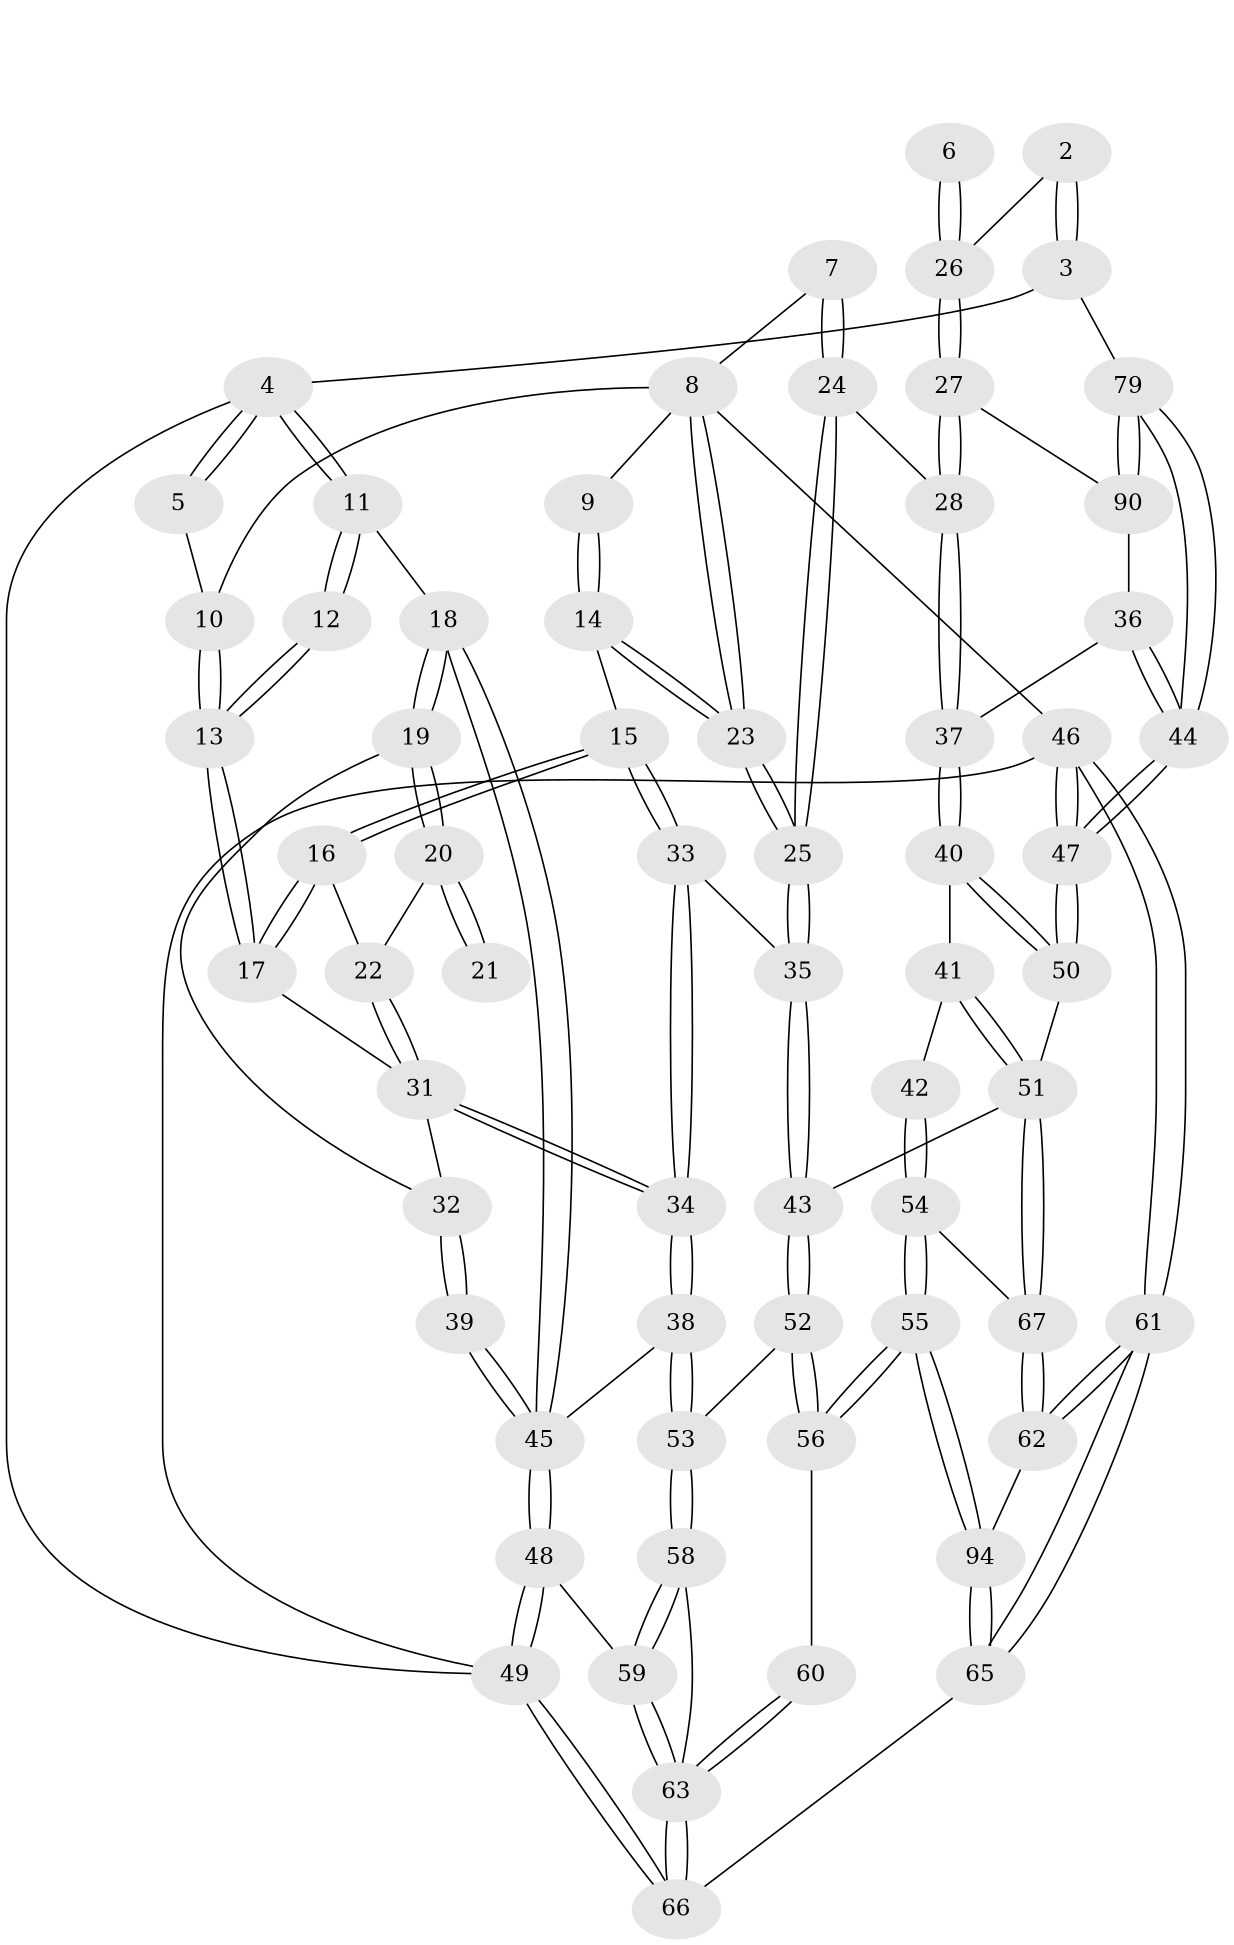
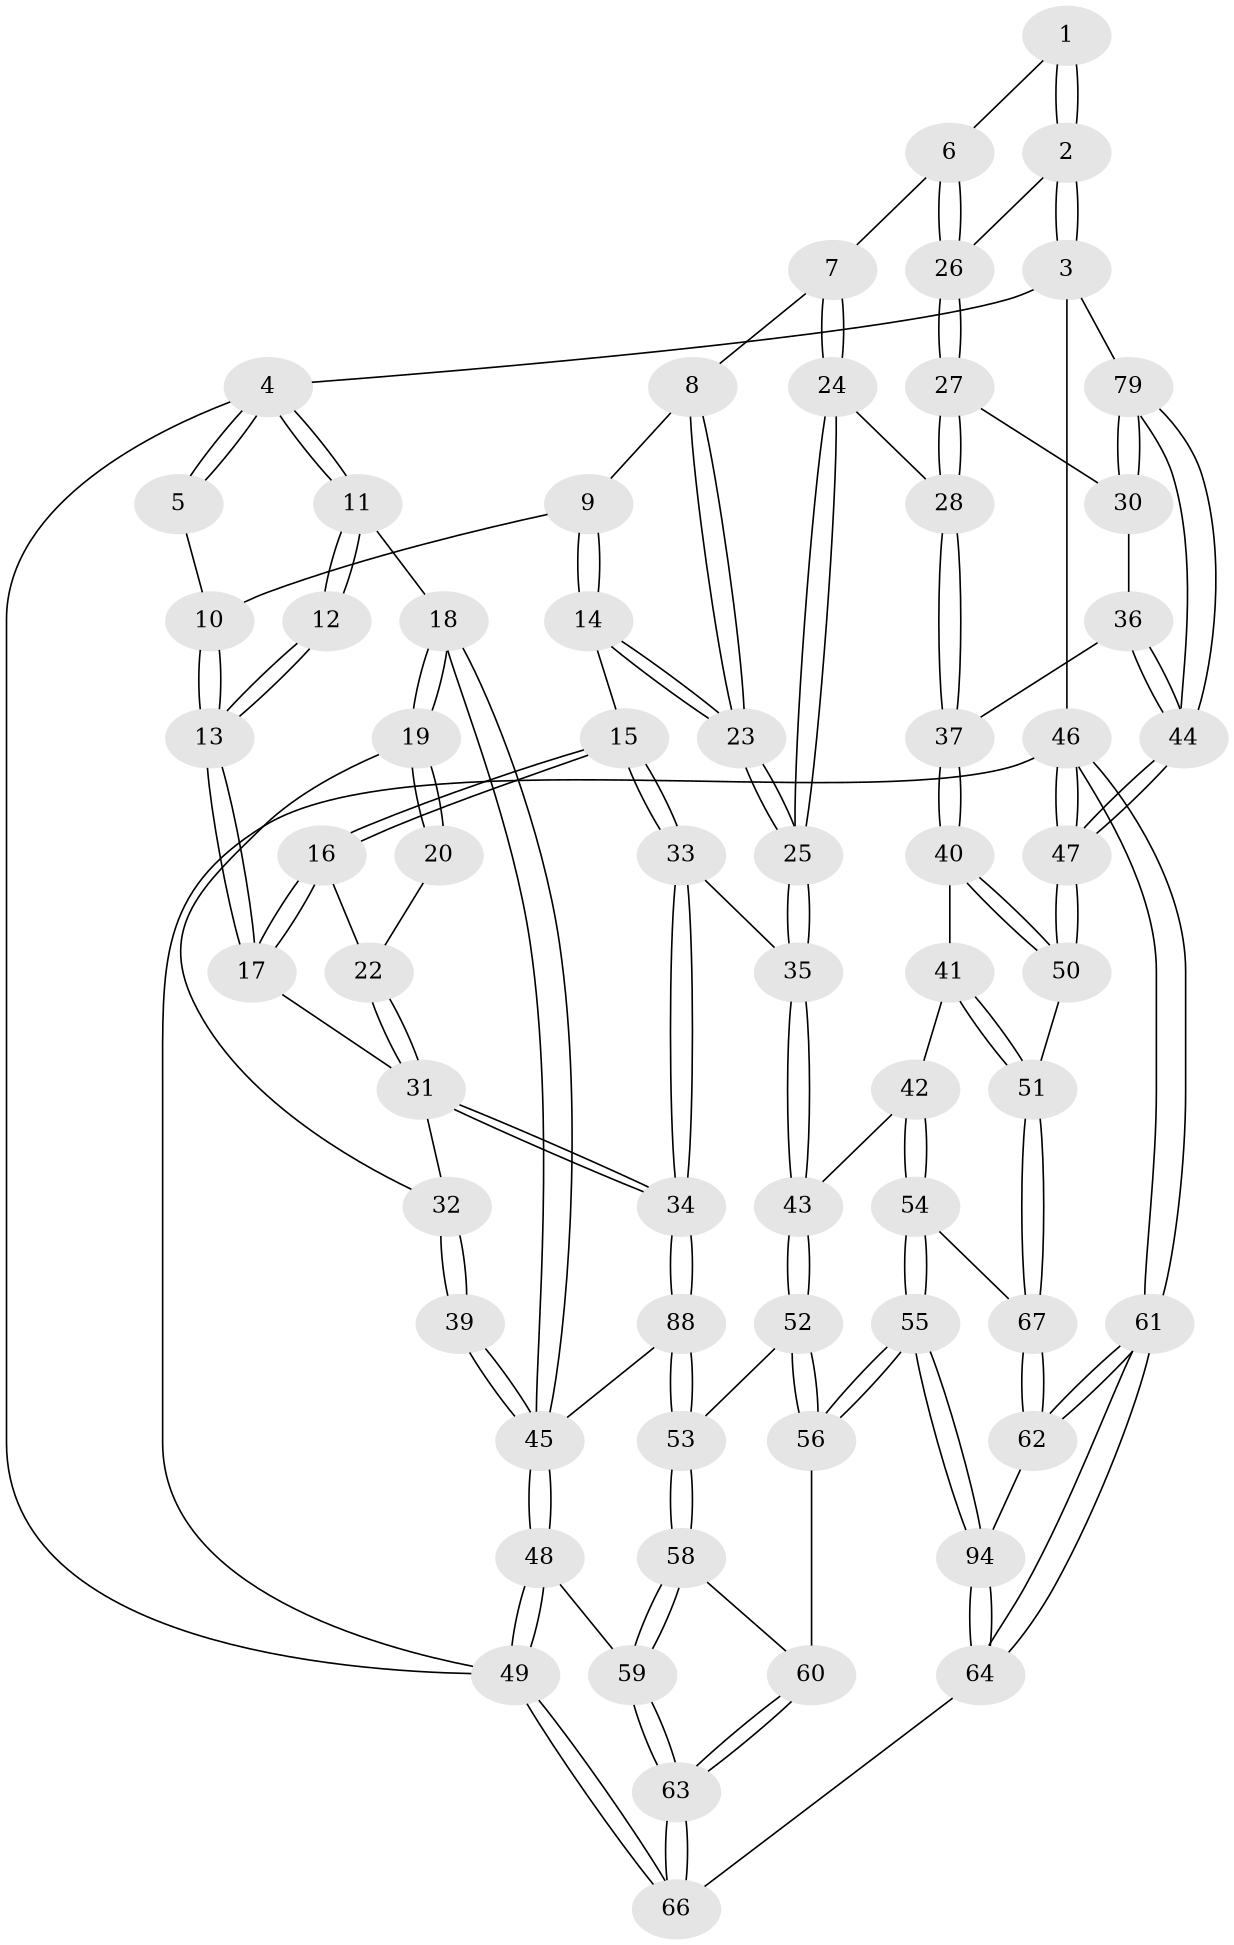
none -> (1067, 36)
none -> (891, 211)
(398, 426) -> (409, 548)
(1129, 504) -> (1129, 504)
(880, 563) -> (1067, 504)
(486, 973) -> none
(916, 1148) -> (857, 1148)
(681, 1324) -> (681, 1324)
(692, 1675) -> (747, 1617)
(981, 1675) -> (981, 1675)
